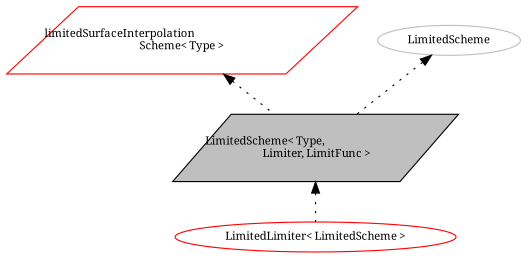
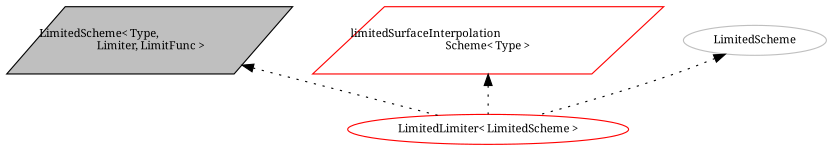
(390, 88) -> (627, 89)
(253, 98) -> (488, 100)
